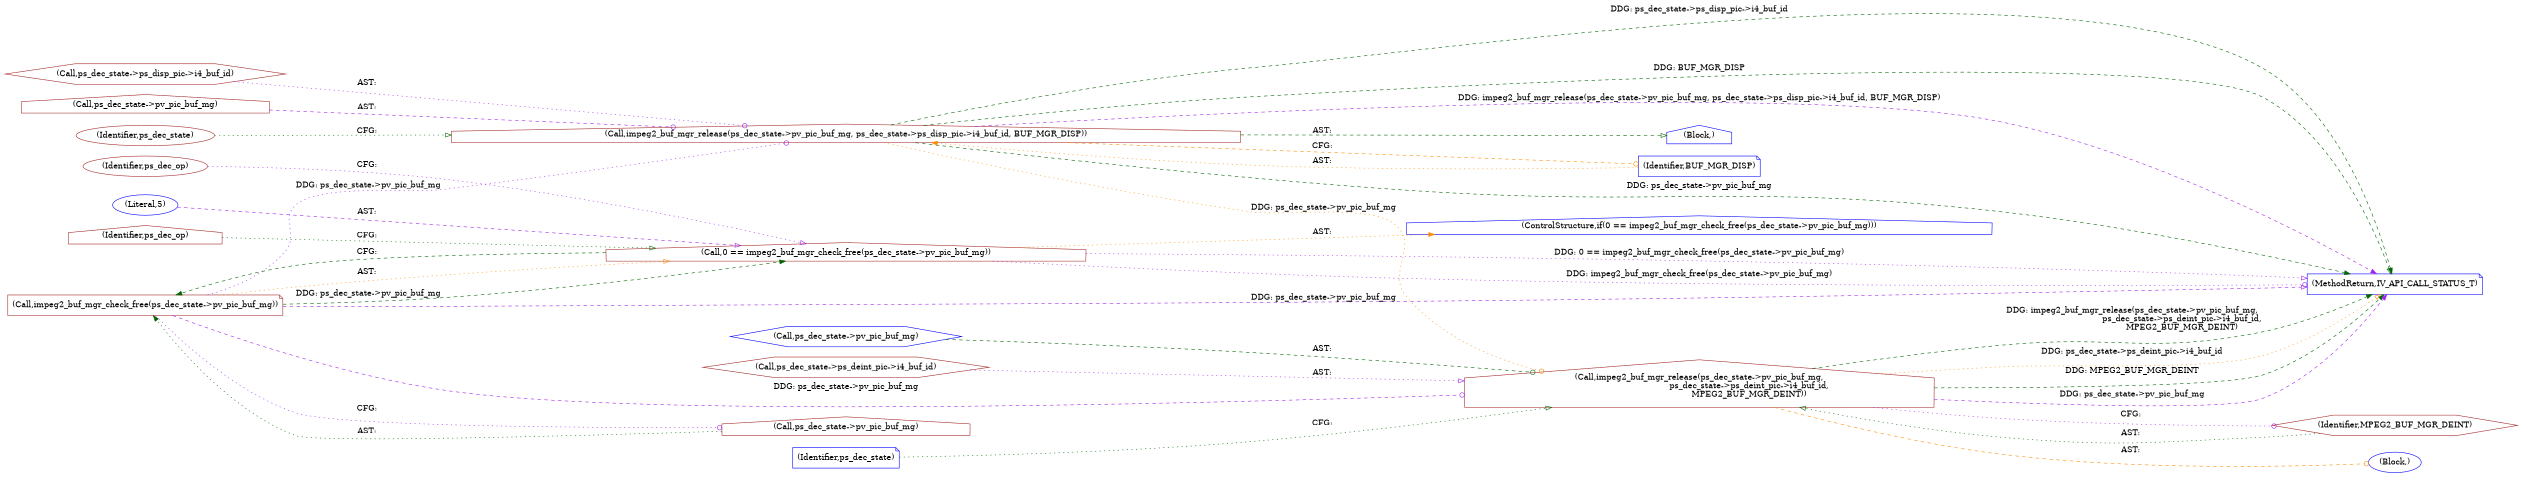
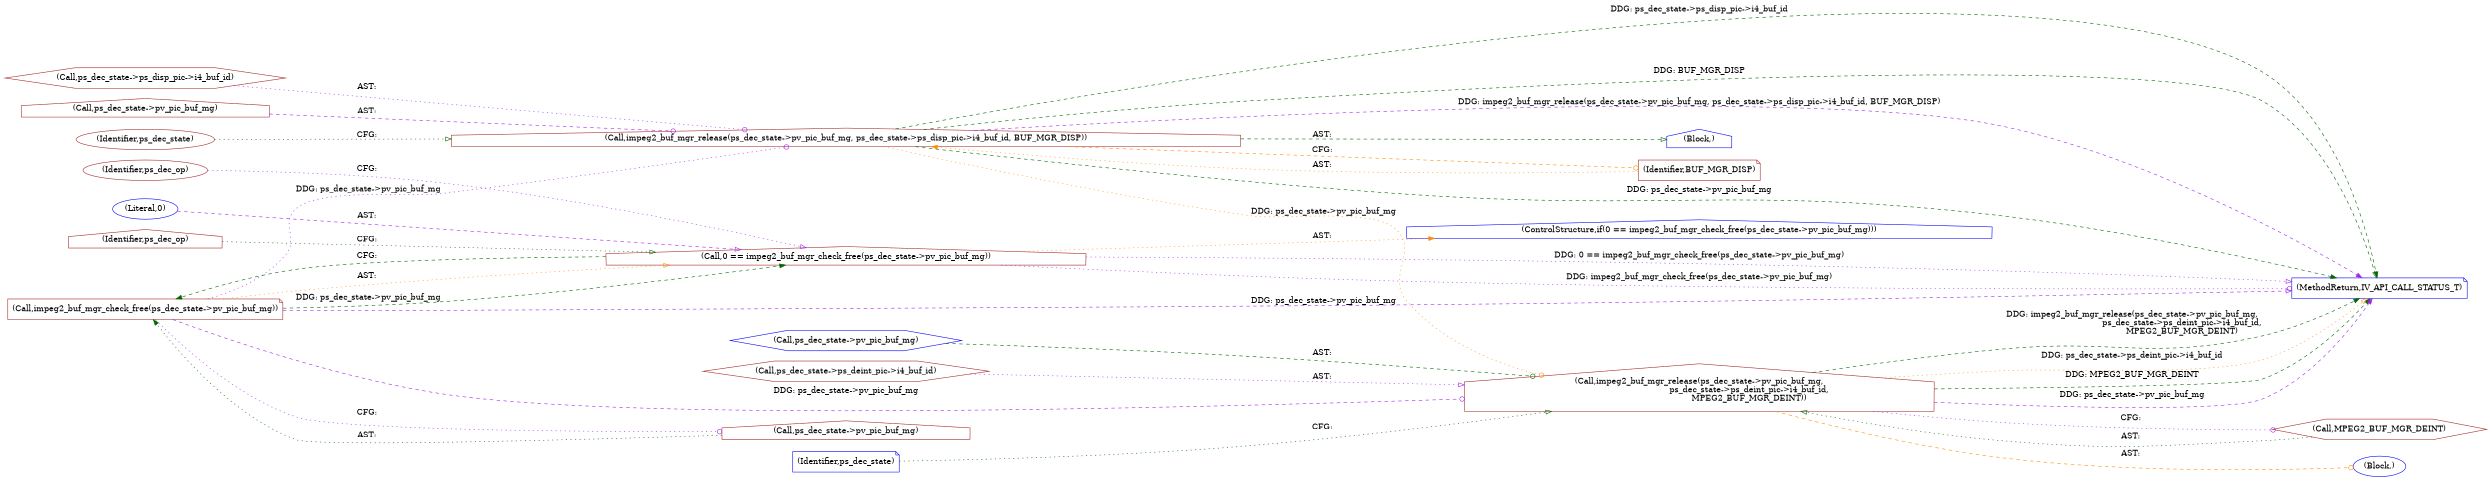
(1699, 166) -> (1699, 170)
(145, 205) -> (145, 209)
(2395, 425) -> (2379, 429)
